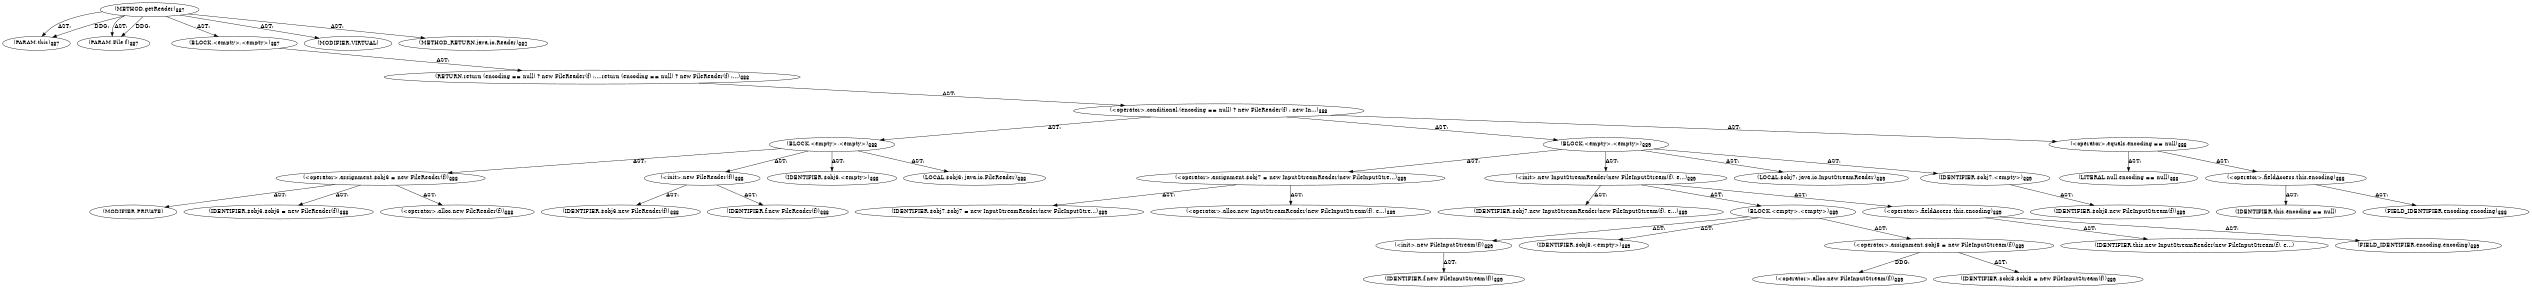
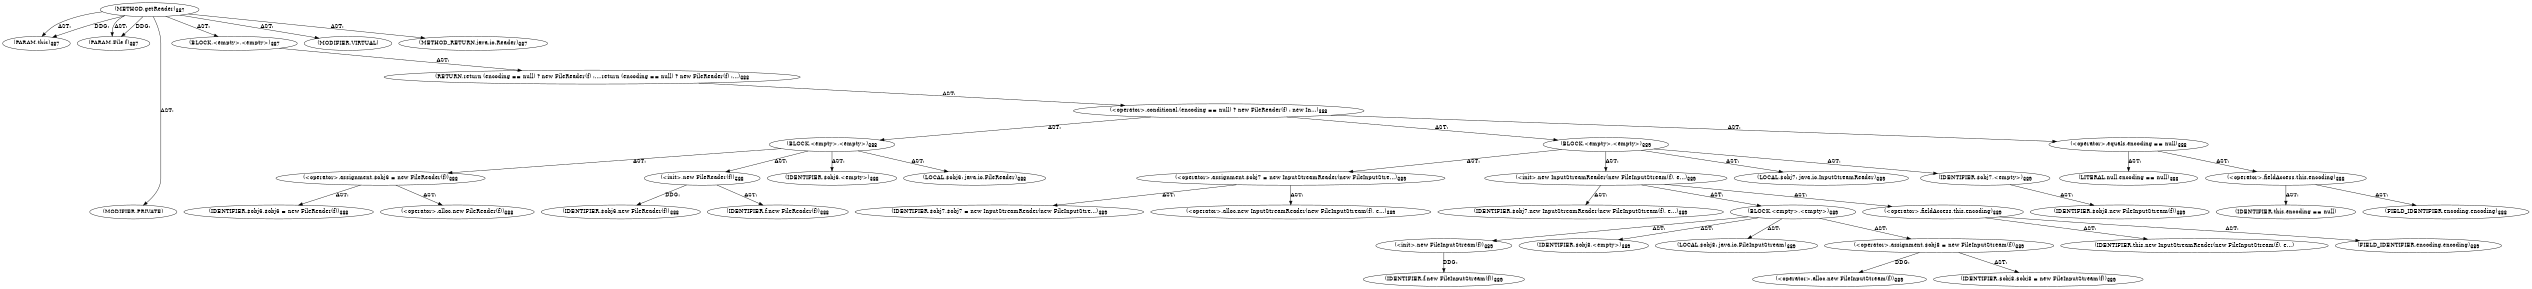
(523, 43) -> (523, 43)
(739, 178) -> (739, 178)
(252, 195) -> (161, 111)
(674, 195) -> (674, 195)
none -> (1736, 246)
(1451, 263) -> (1451, 263)
